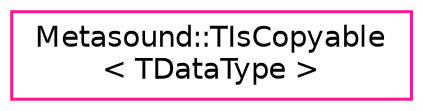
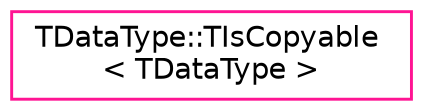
(212, 55) -> (212, 55)
